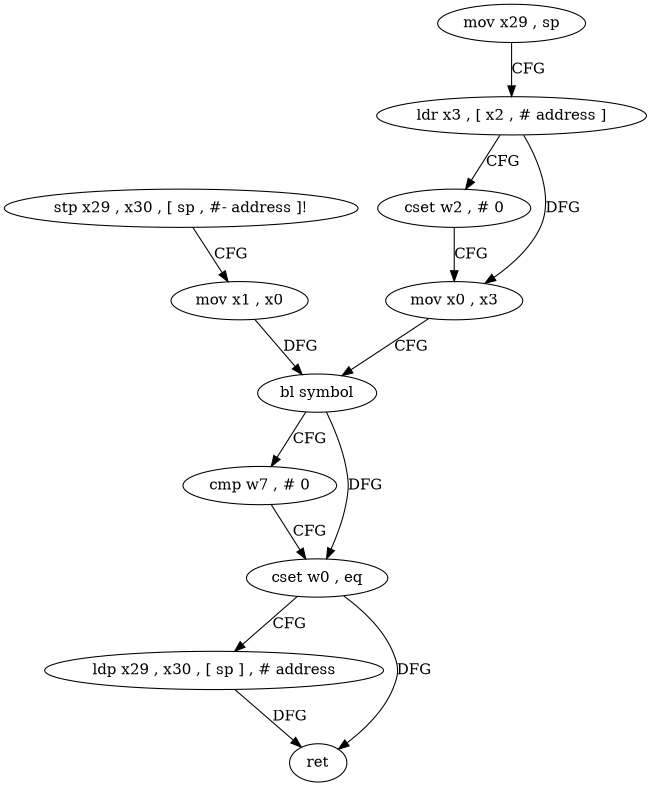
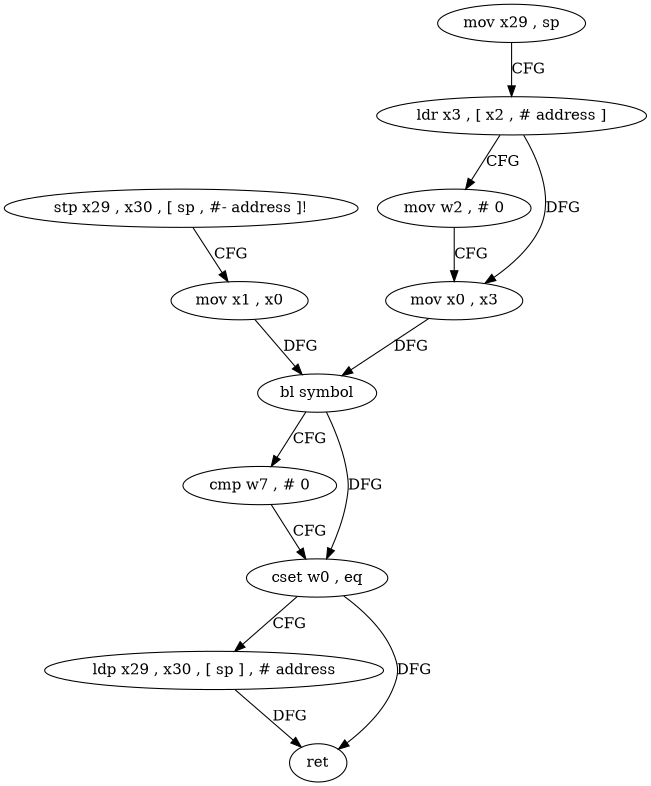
(454, 208) -> (454, 208)
(411, 347) -> (411, 347)
